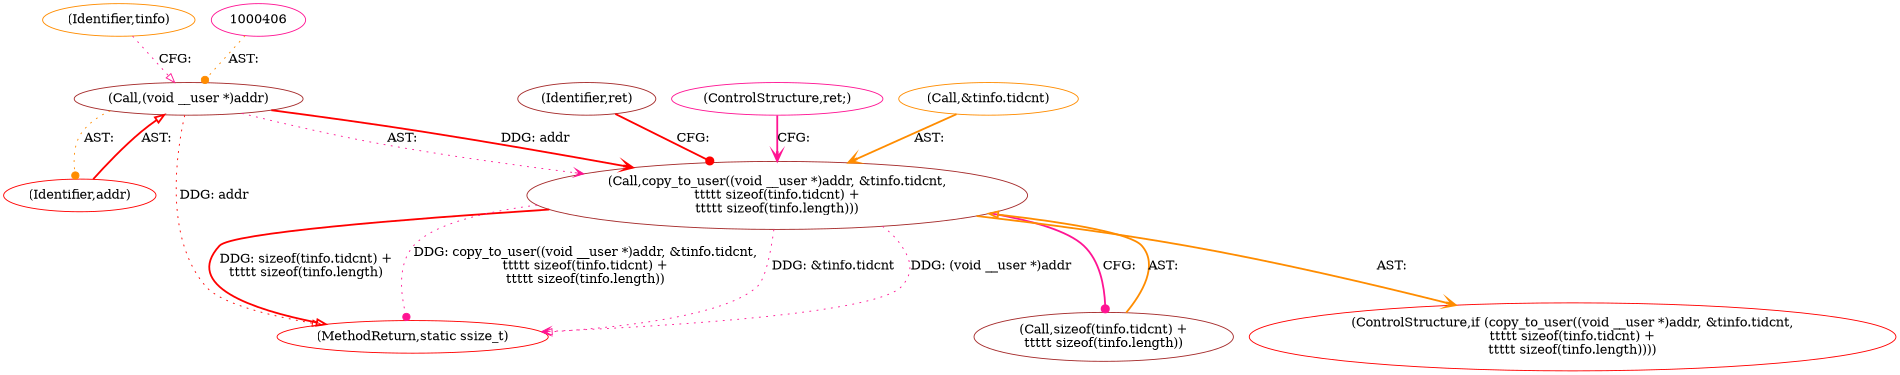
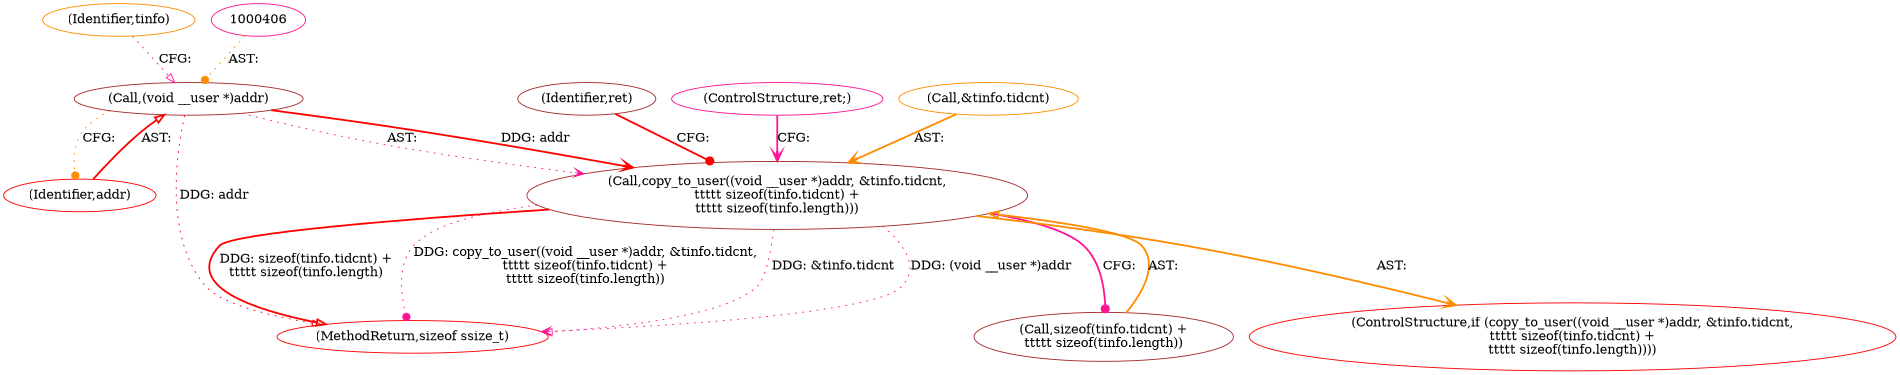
(101, 138) -> (101, 138)
(413, 337) -> (413, 337)
